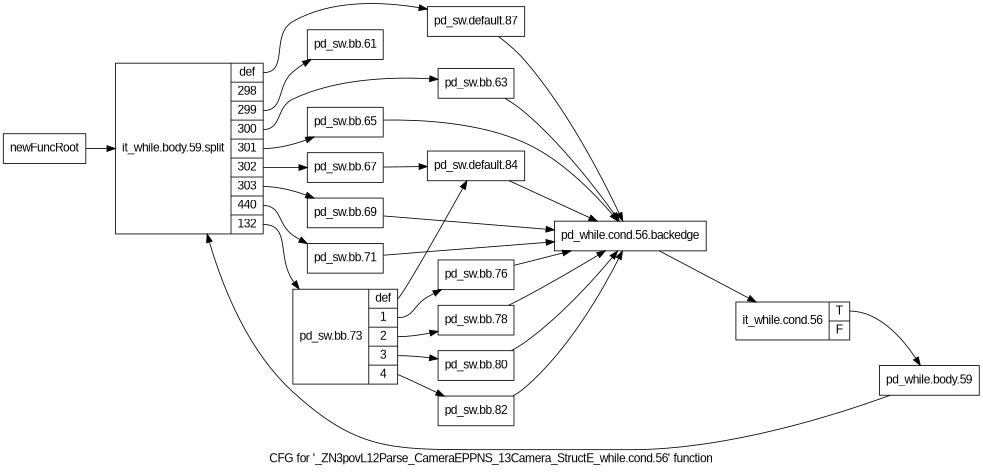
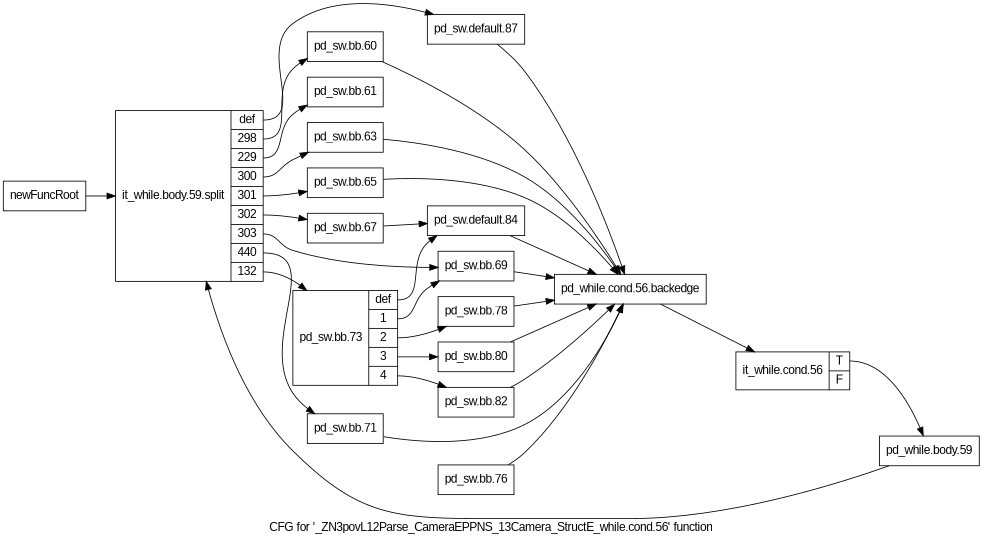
none -> (345, 47)
(247, 110) -> (247, 158)
(416, 307) -> (416, 304)
